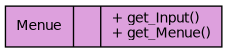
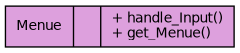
(156, 18) -> (167, 18)
